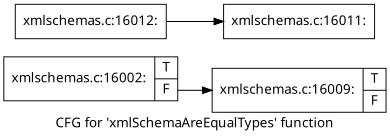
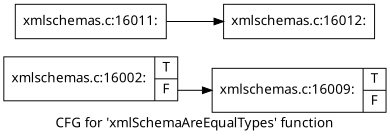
(190, 22) -> (190, 22)
